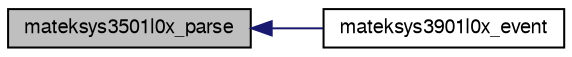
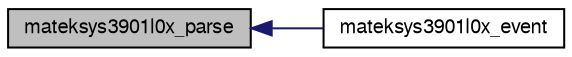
(129, 28) -> (129, 28)
